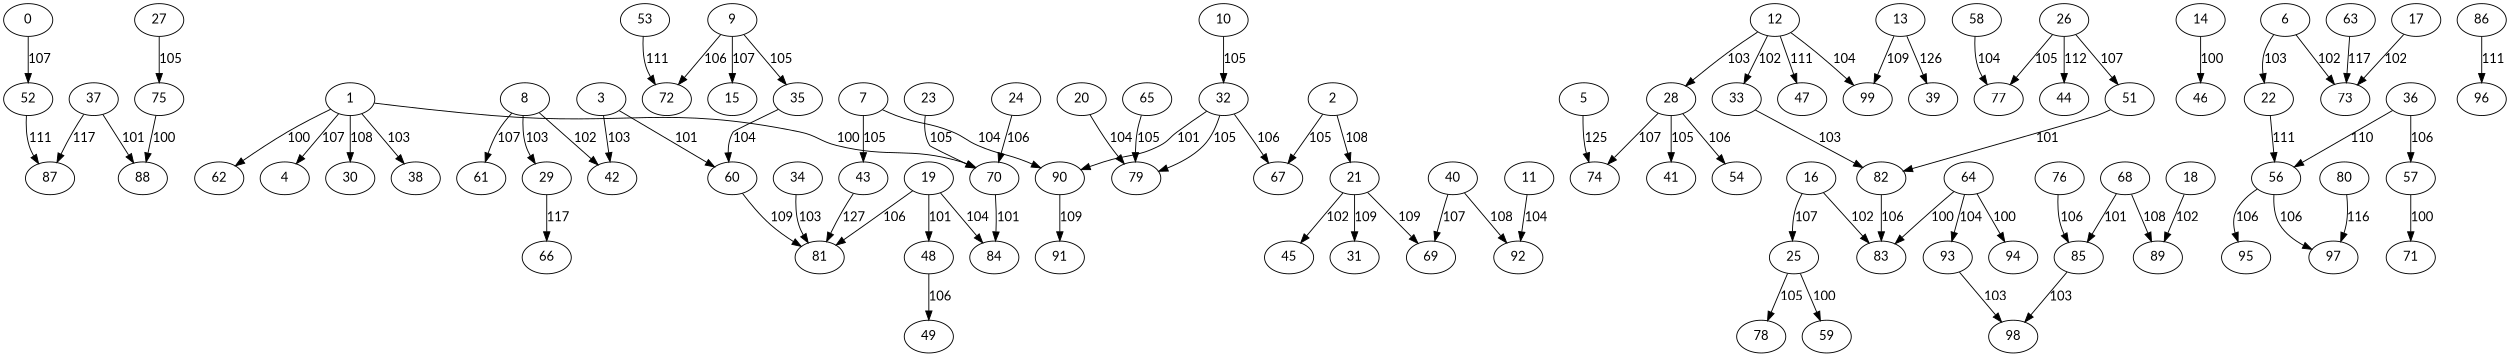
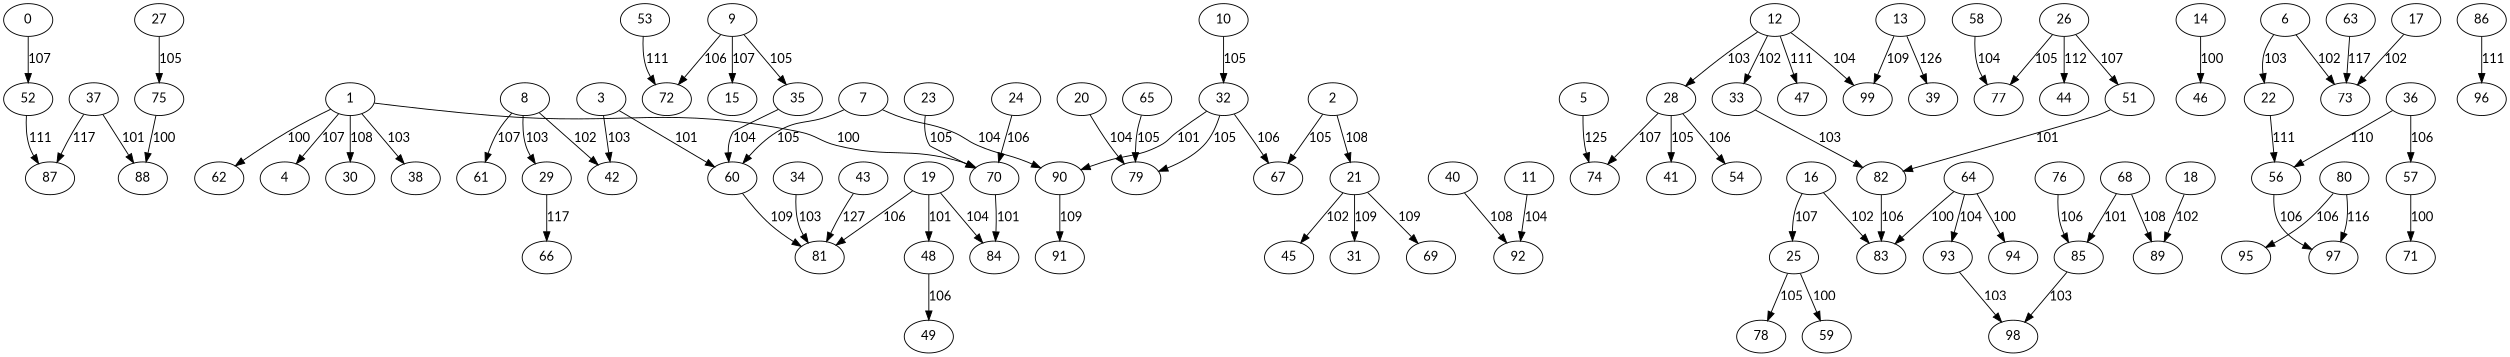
(863, 134) -> (792, 125)
(2238, 207) -> (2306, 222)
(1442, 213) -> none
